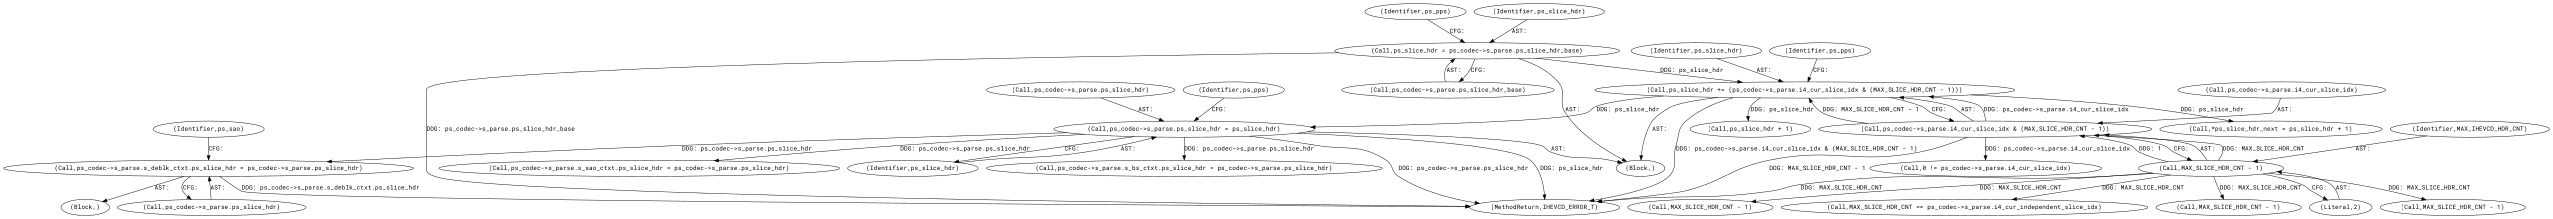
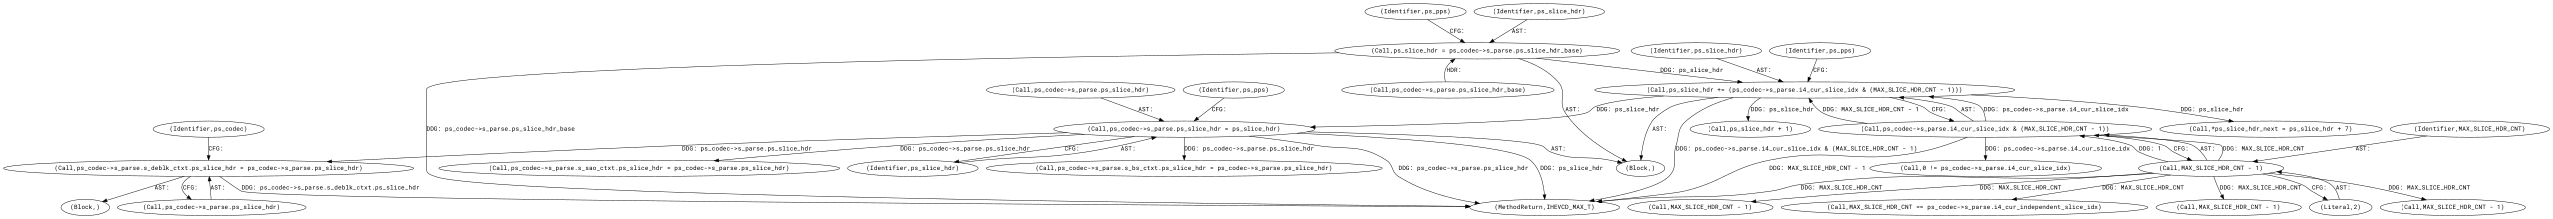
(1456, 70) -> (1456, 70)
(1470, 70) -> none
(2282, 90) -> none
(209, 129) -> (209, 129)
(2271, 129) -> (2271, 129)
(2470, 129) -> (2470, 129)
(1545, 207) -> (1545, 207)
